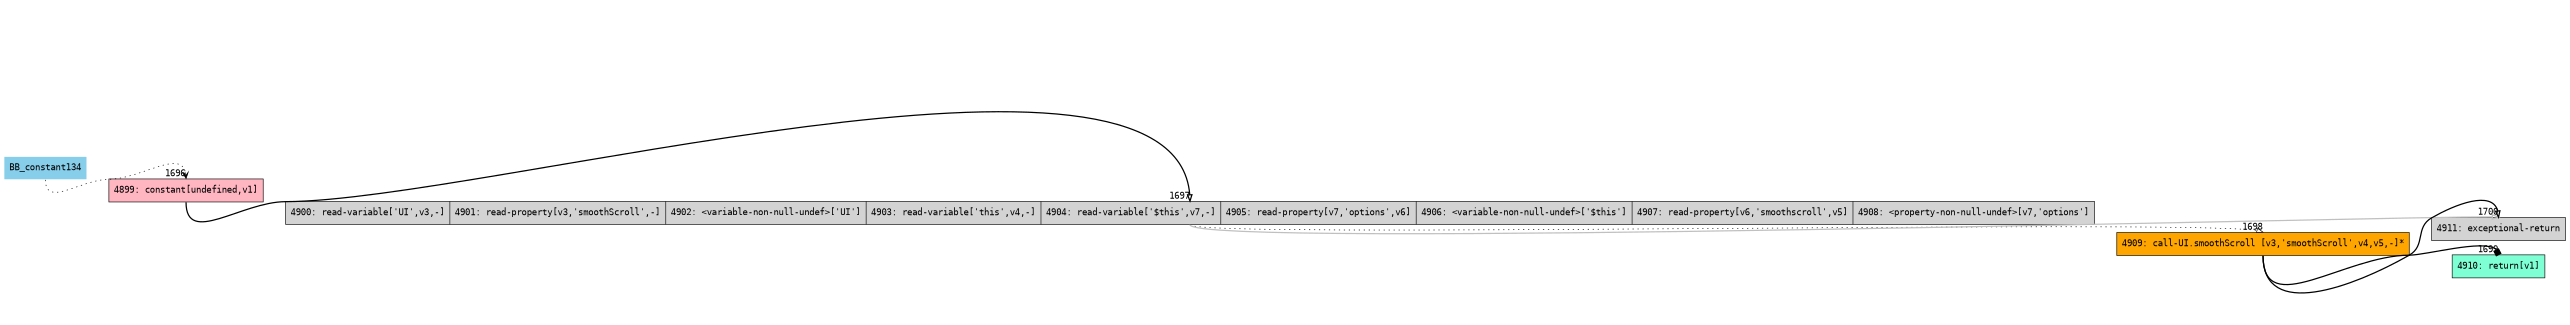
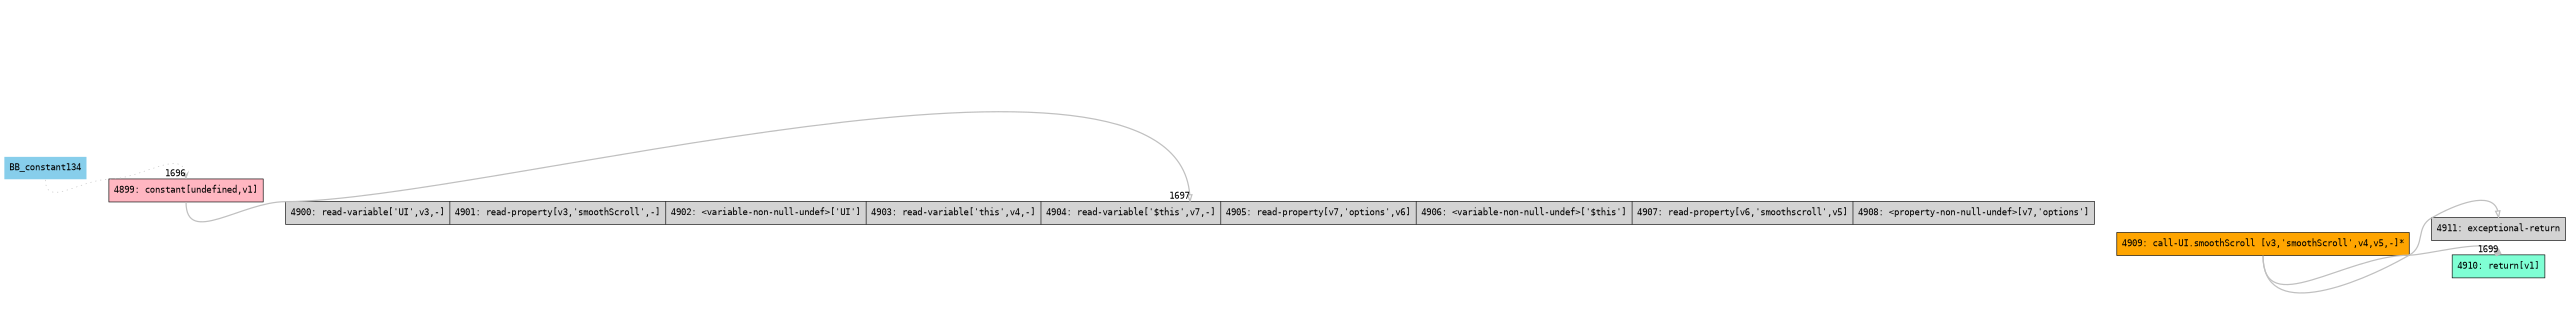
(696, 143) -> (696, 143)
(114, 179) -> (114, 179)
(2167, 223) -> none
(1723, 228) -> none
(2369, 262) -> (2369, 262)
(2384, 268) -> (2384, 268)
